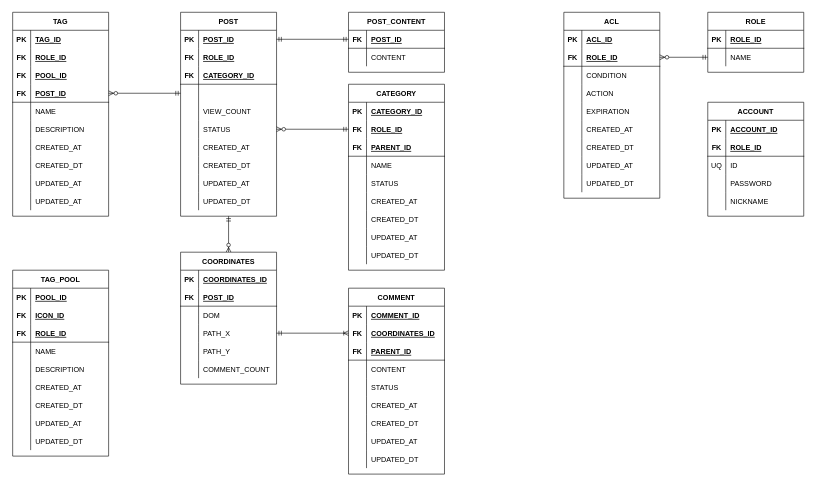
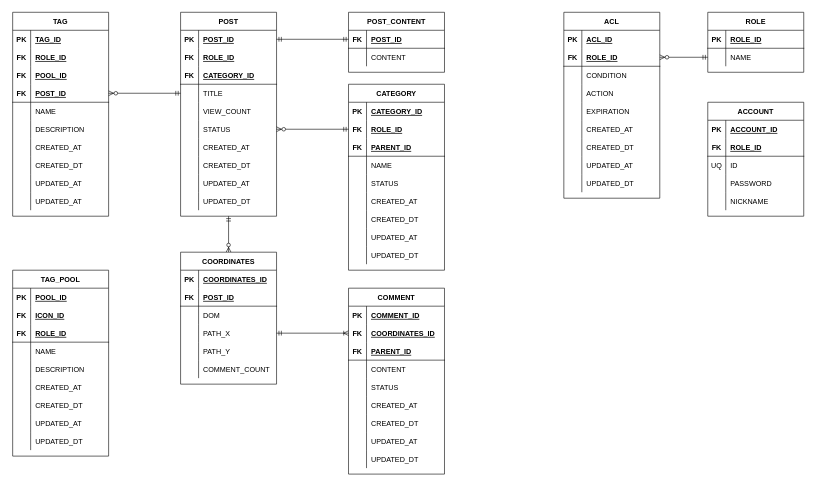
none -> (237, 93)
